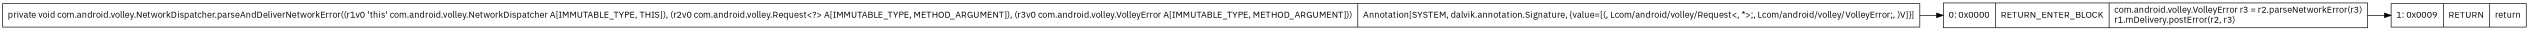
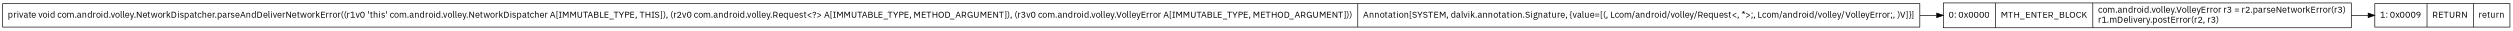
(2052, 15) -> (2044, 15)
